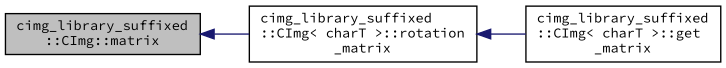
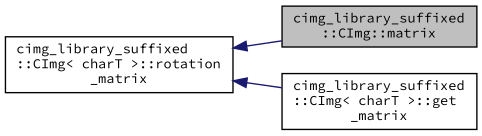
(232, 34) -> (264, 43)
